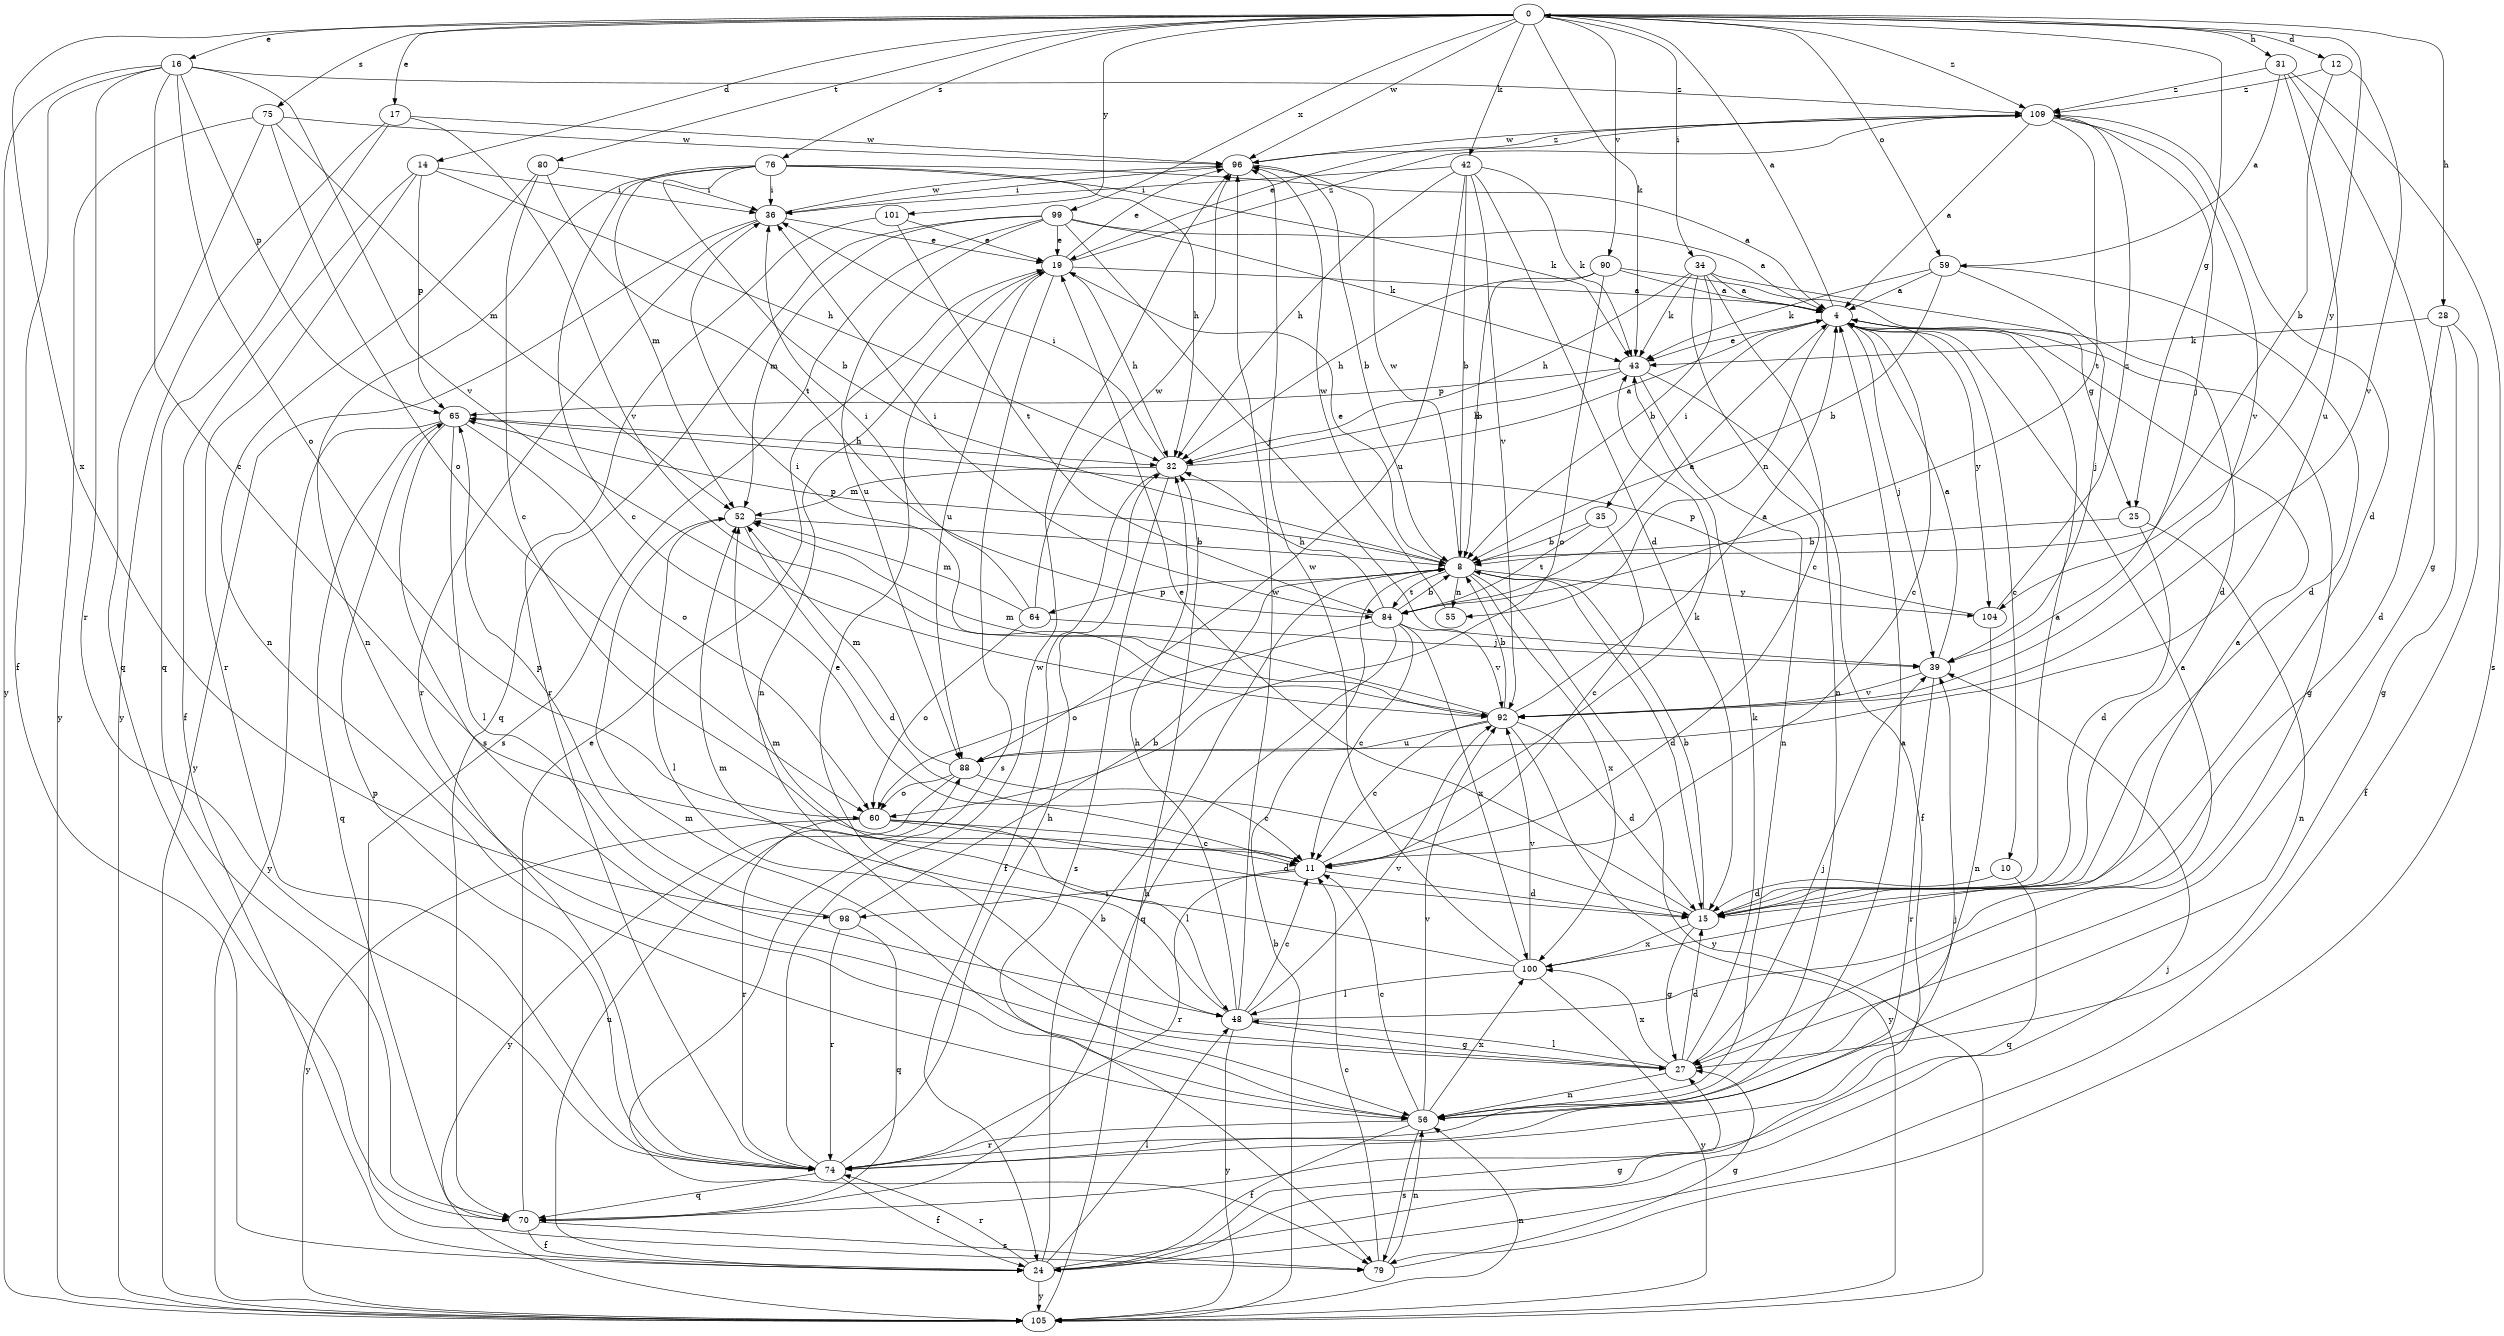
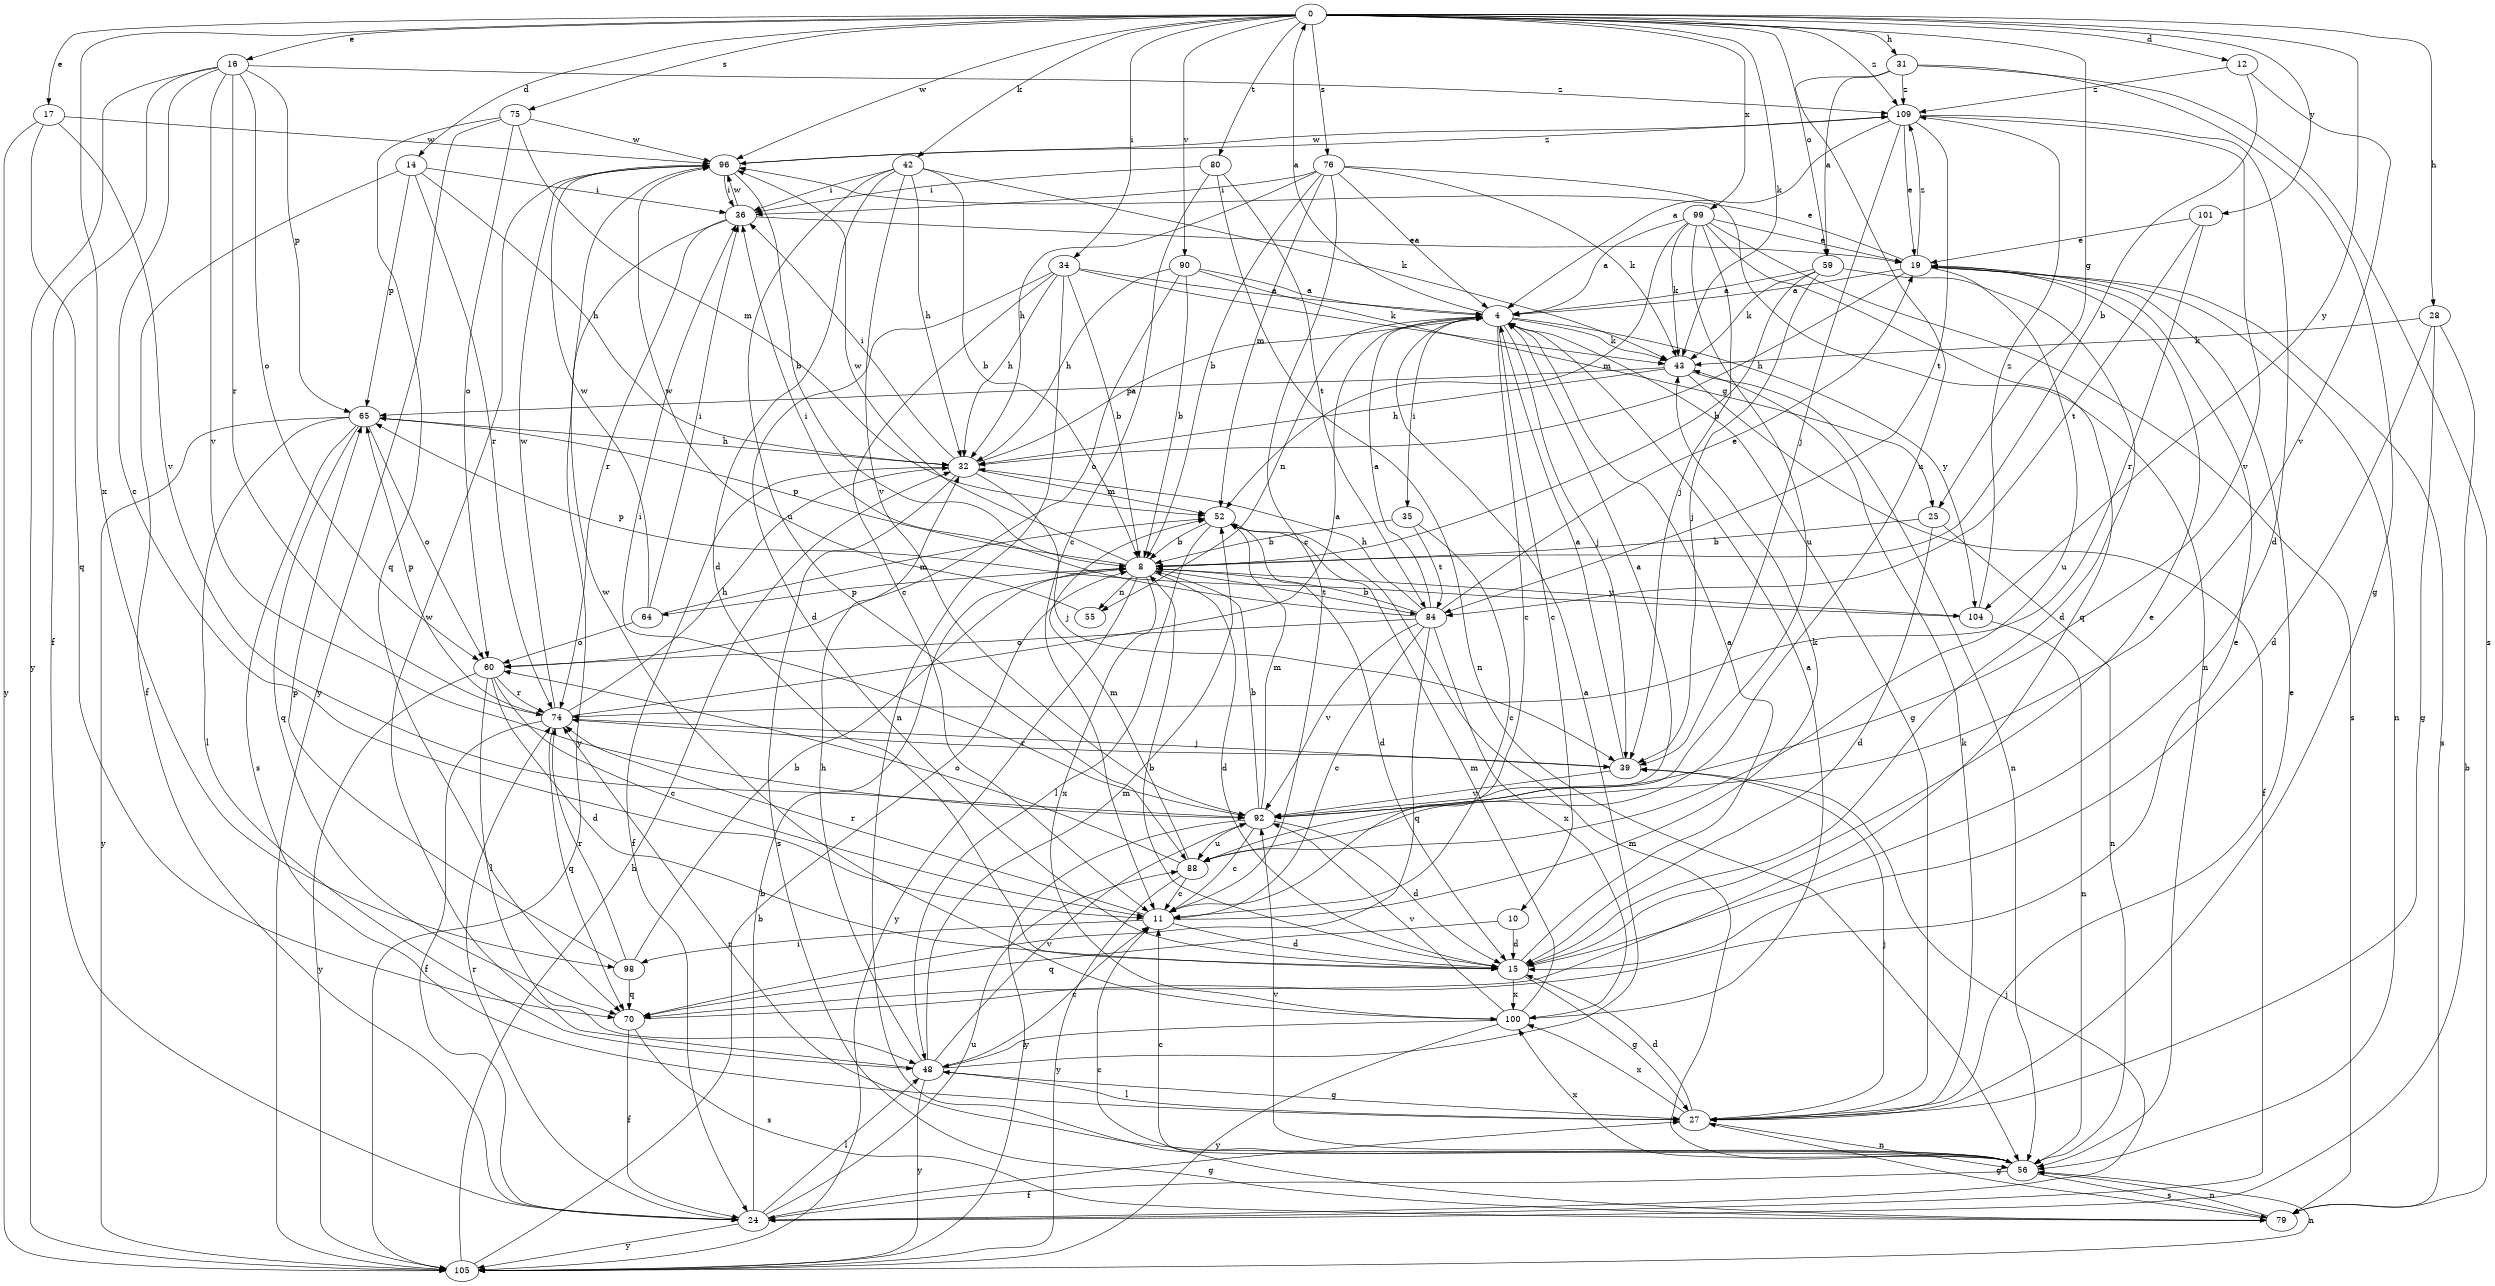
(1733, 341) -> (1613, 341)
(1321, 355) -> (1675, 462)
(1460, 645) -> (1228, 654)
(2366, 794) -> (2468, 768)
